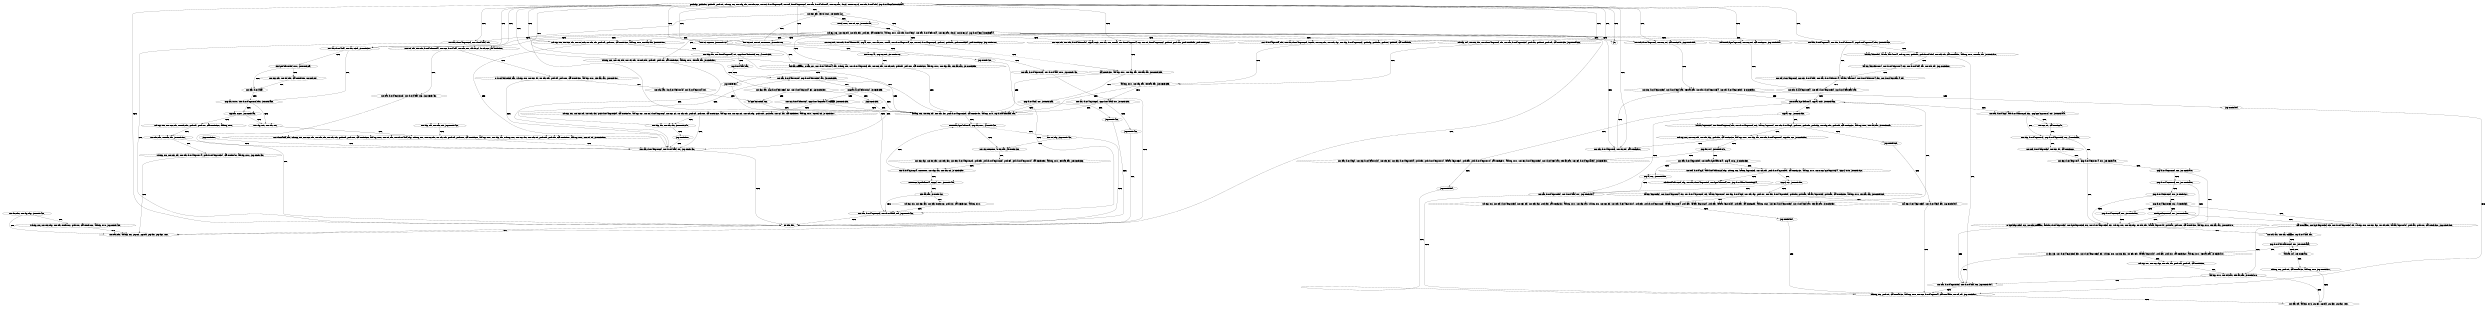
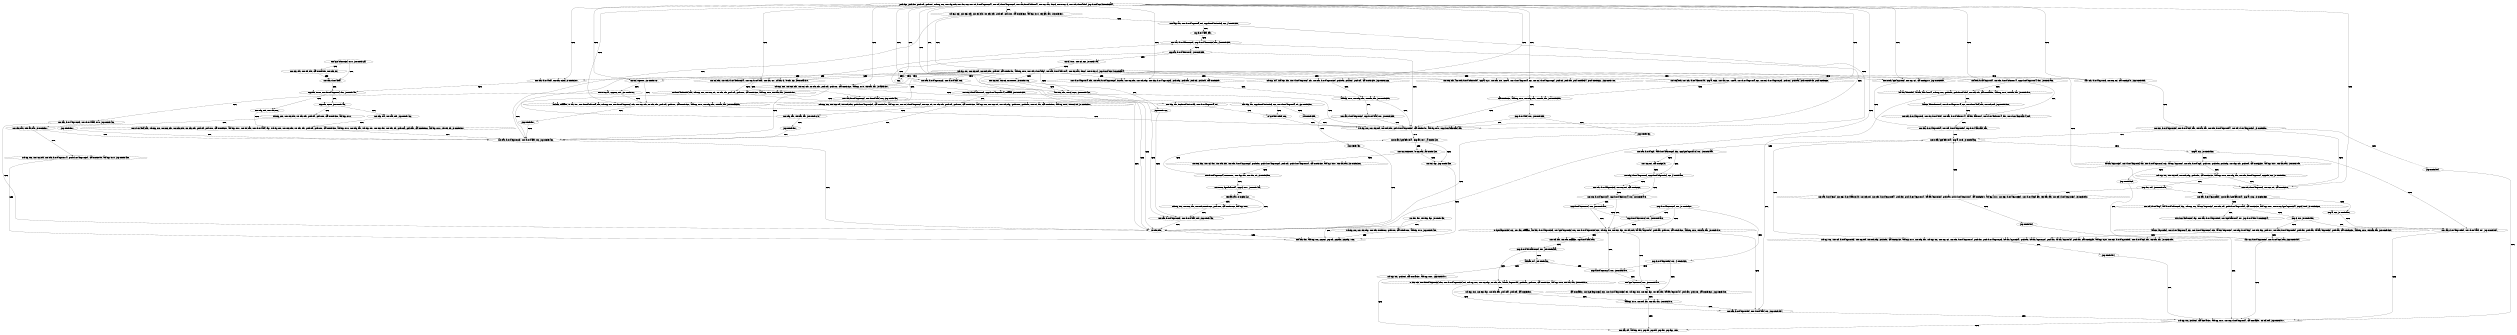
(839, 19) -> (1135, 57)
(714, 43) -> (644, 81)
(1615, 43) -> (899, 81)
(322, 57) -> none
(985, 60) -> (1161, 110)
(872, 102) -> (1309, 116)
(254, 119) -> (362, 110)
(1030, 143) -> (1428, 158)
(2173, 188) -> (1660, 212)
(2171, 208) -> (1625, 277)
(2294, 250) -> (1572, 266)
